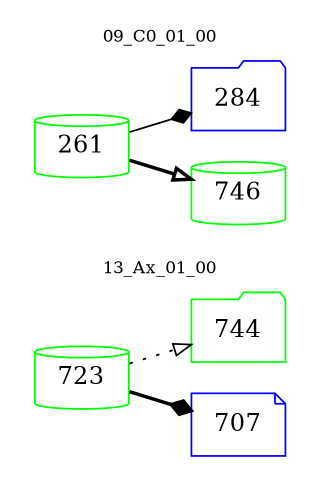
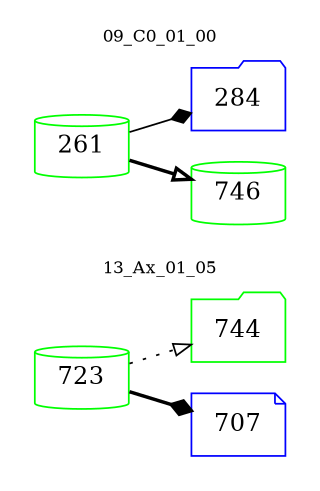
(160, 269) -> (160, 269)
